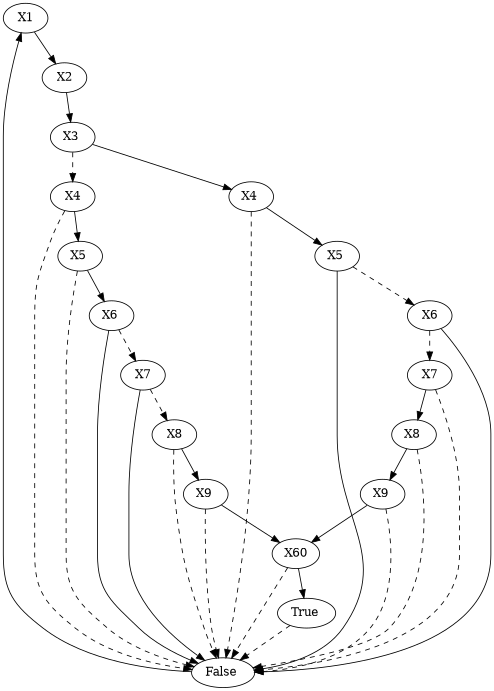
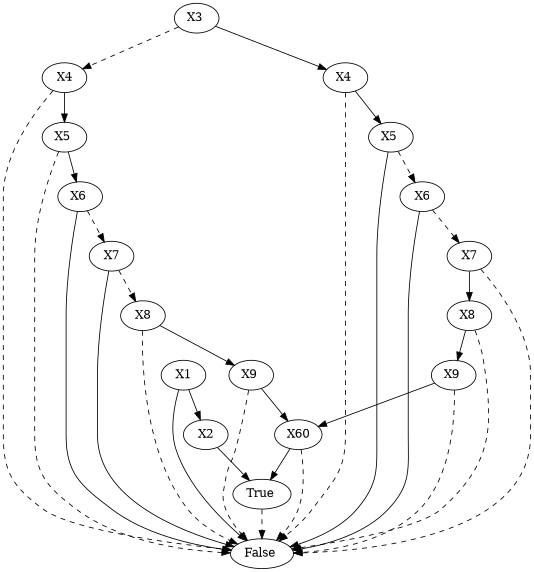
(68, 103) -> (227, 458)
(3, 419) -> (186, 471)
